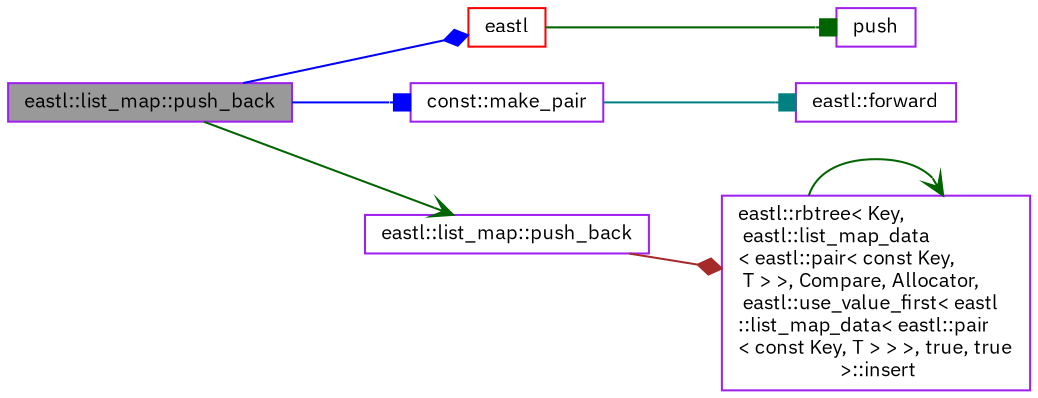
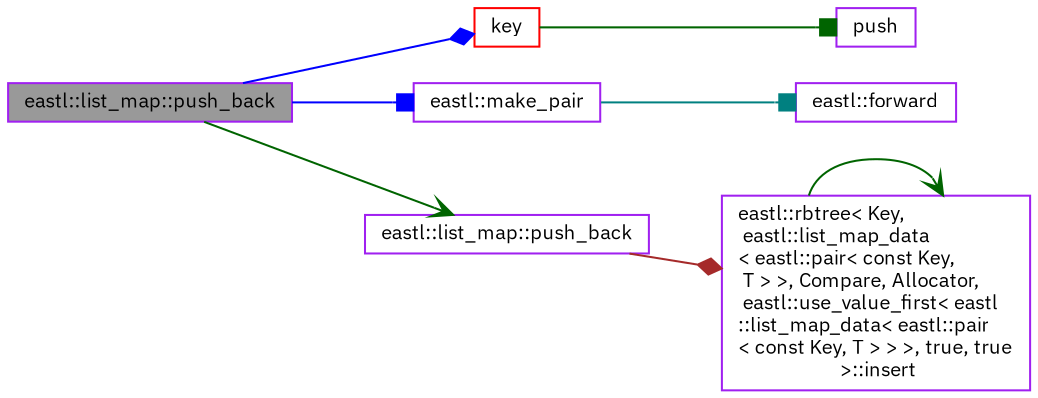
(507, 27) -> (507, 27)
(507, 102) -> (507, 102)
